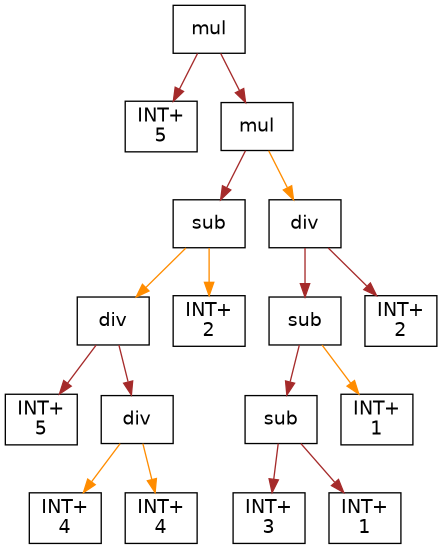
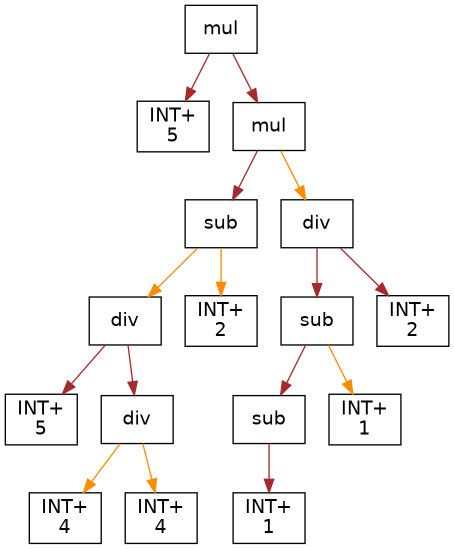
(269, 518) -> none
